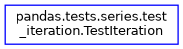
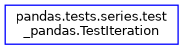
(92, 25) -> (92, 25)
